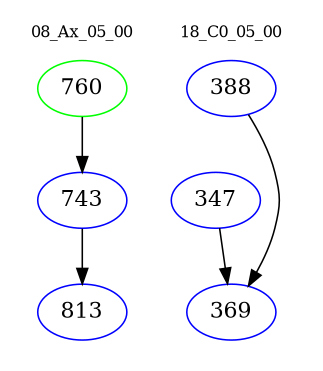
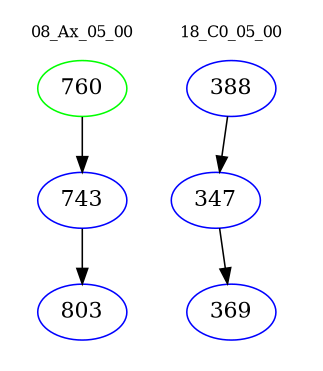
(279, 192) -> (225, 136)
(82, 312) -> (82, 312)
